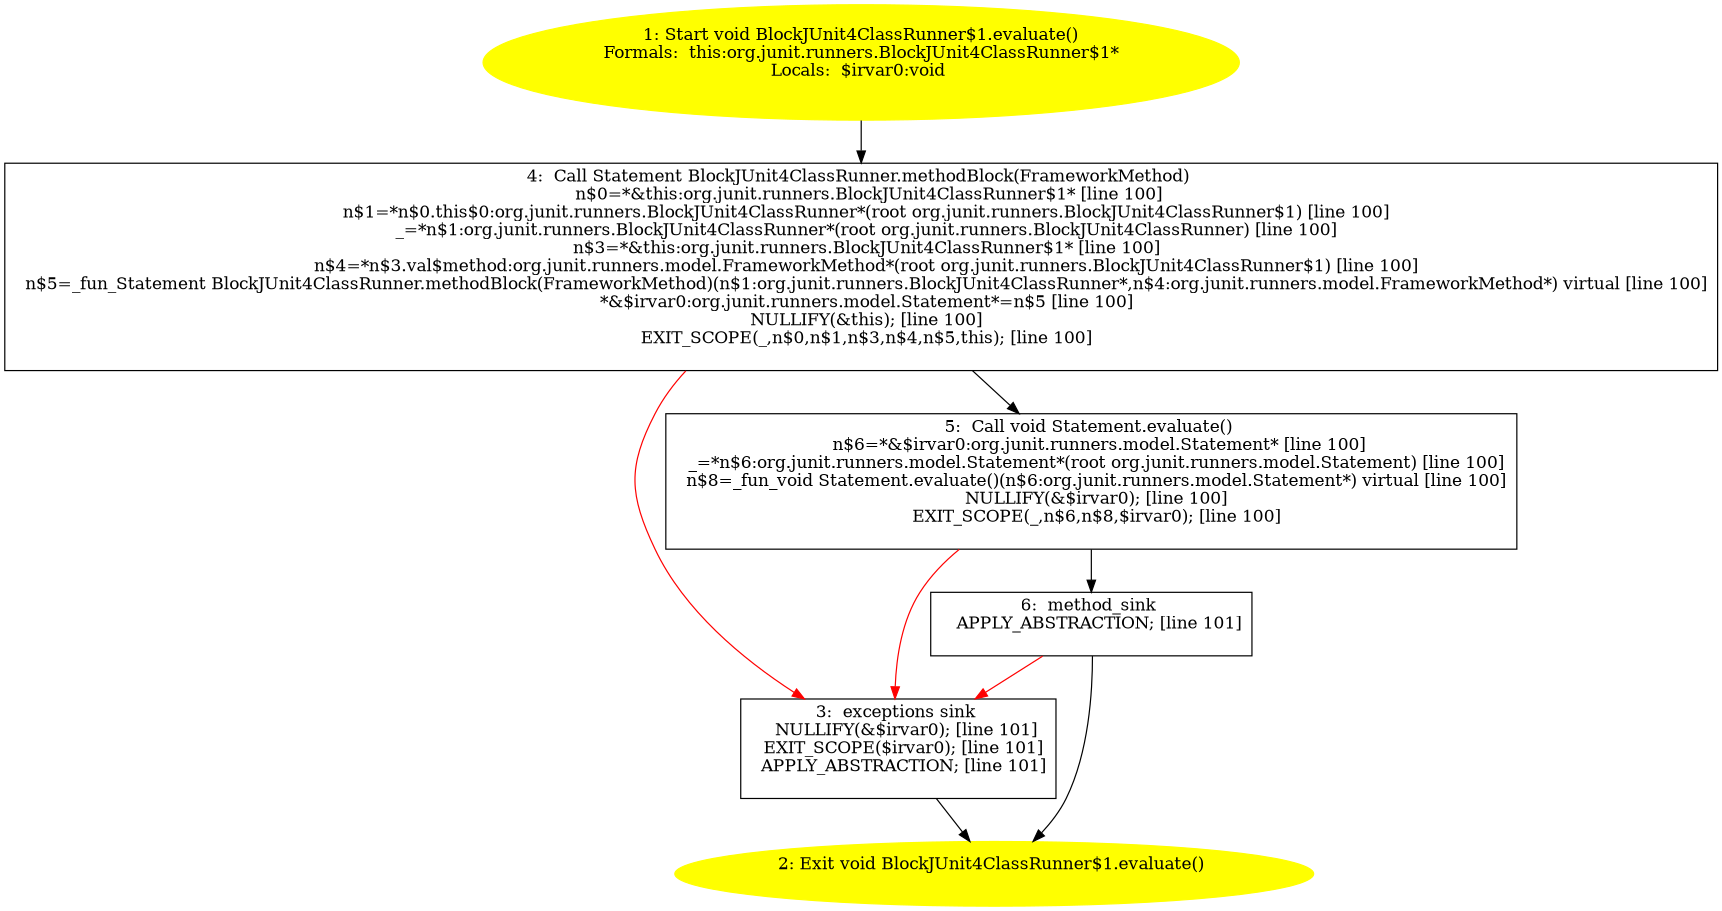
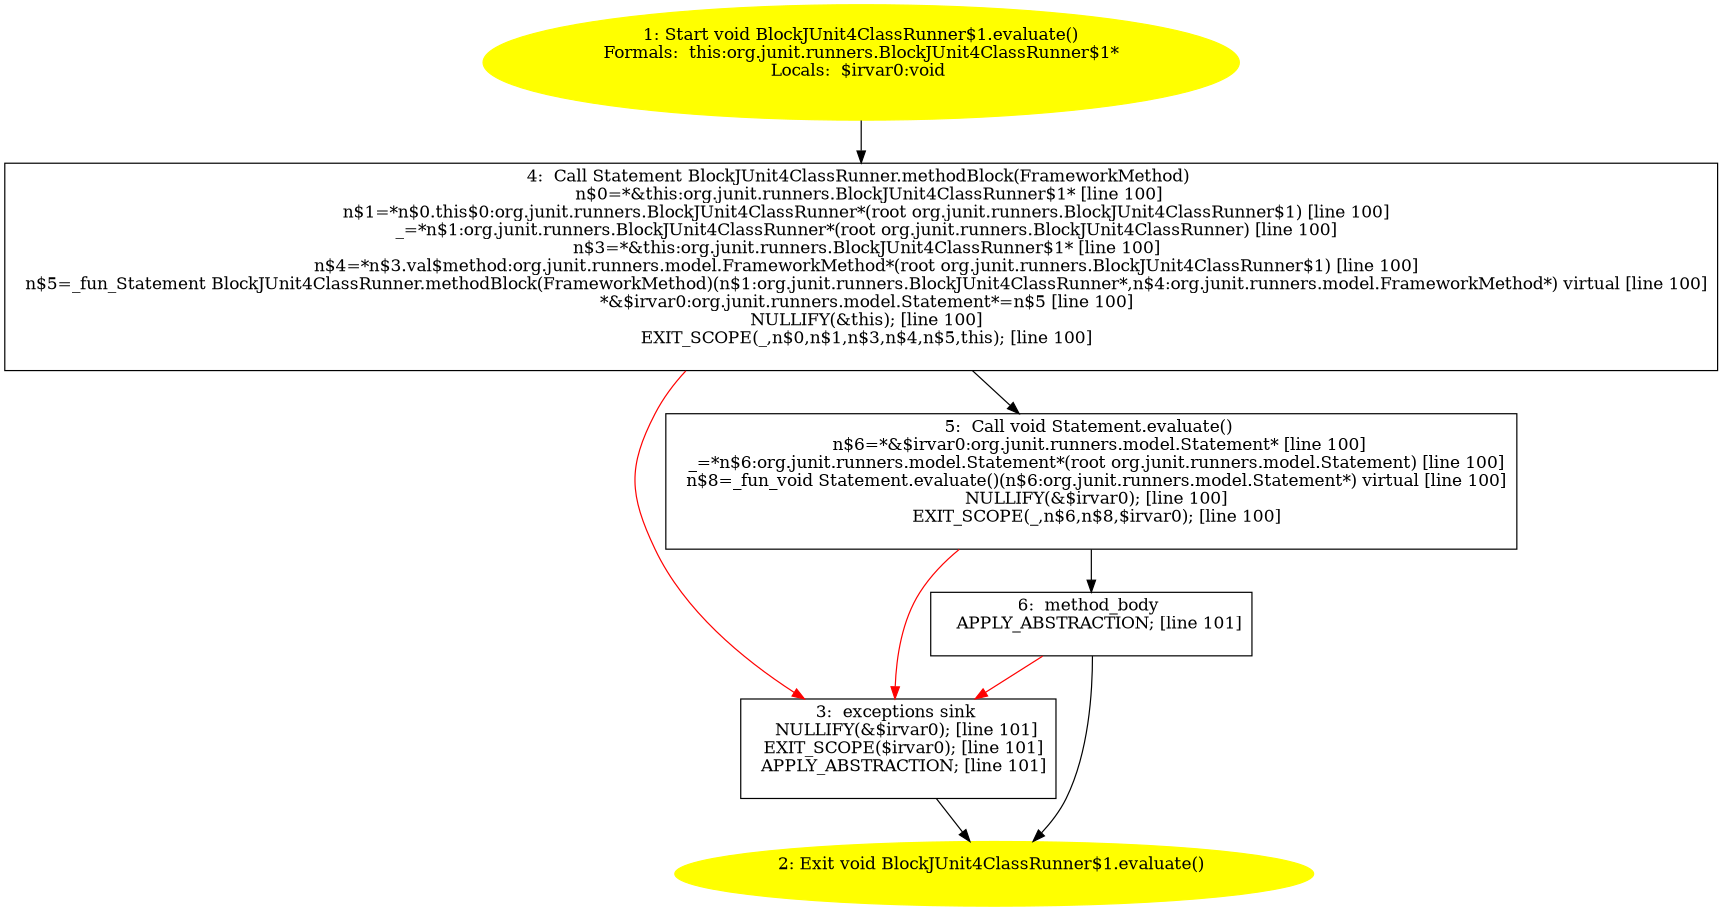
(1091, 624) -> (1091, 624)
